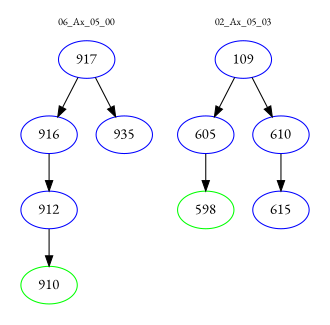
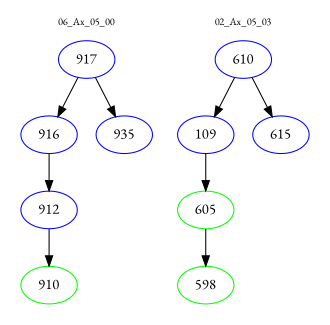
(260, 92) -> (227, 92)
(206, 135) -> (206, 210)
